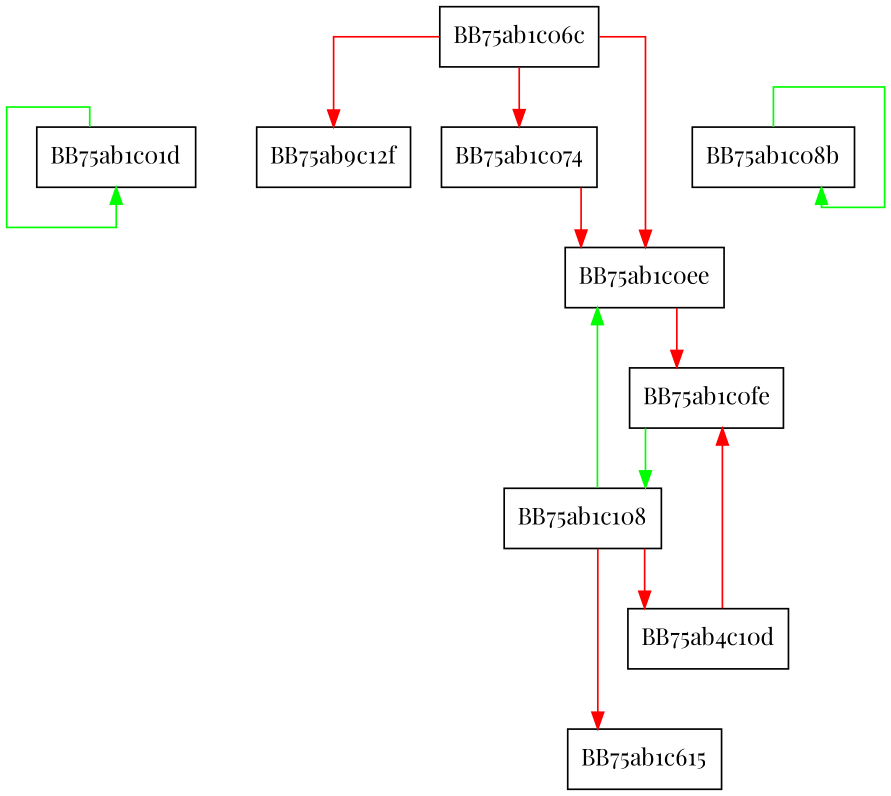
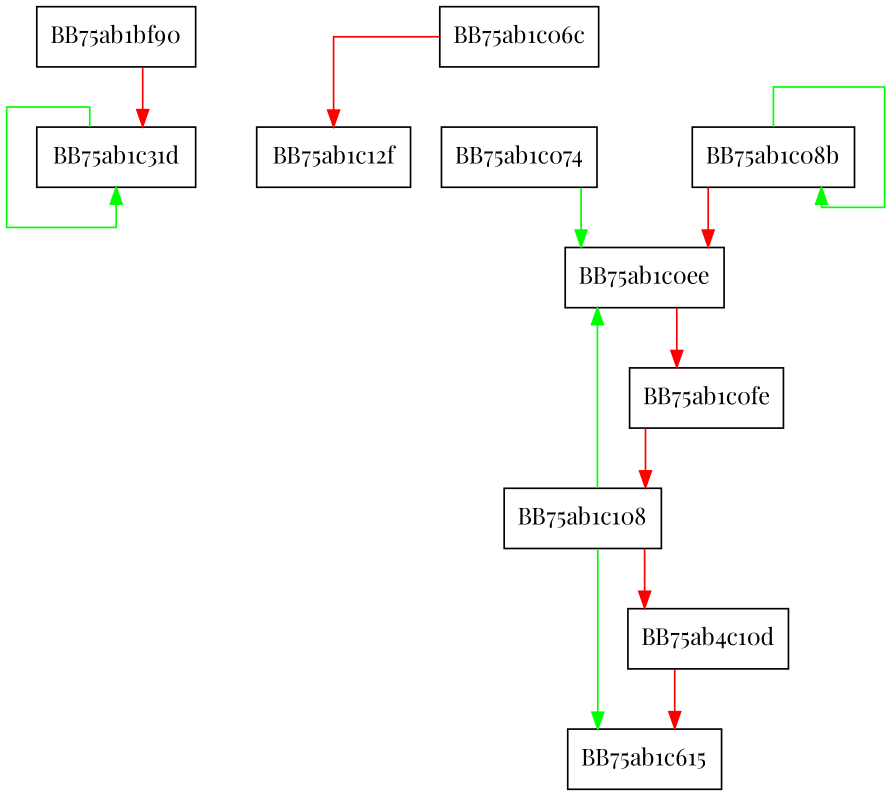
none -> (116, 37)
(519, 88) -> none
(645, 110) -> (708, 209)
(116, 157) -> (116, 157)
(334, 157) -> (334, 157)
(581, 209) -> (581, 209)
(645, 450) -> (645, 450)
(722, 527) -> (675, 690)
(598, 631) -> (598, 631)
